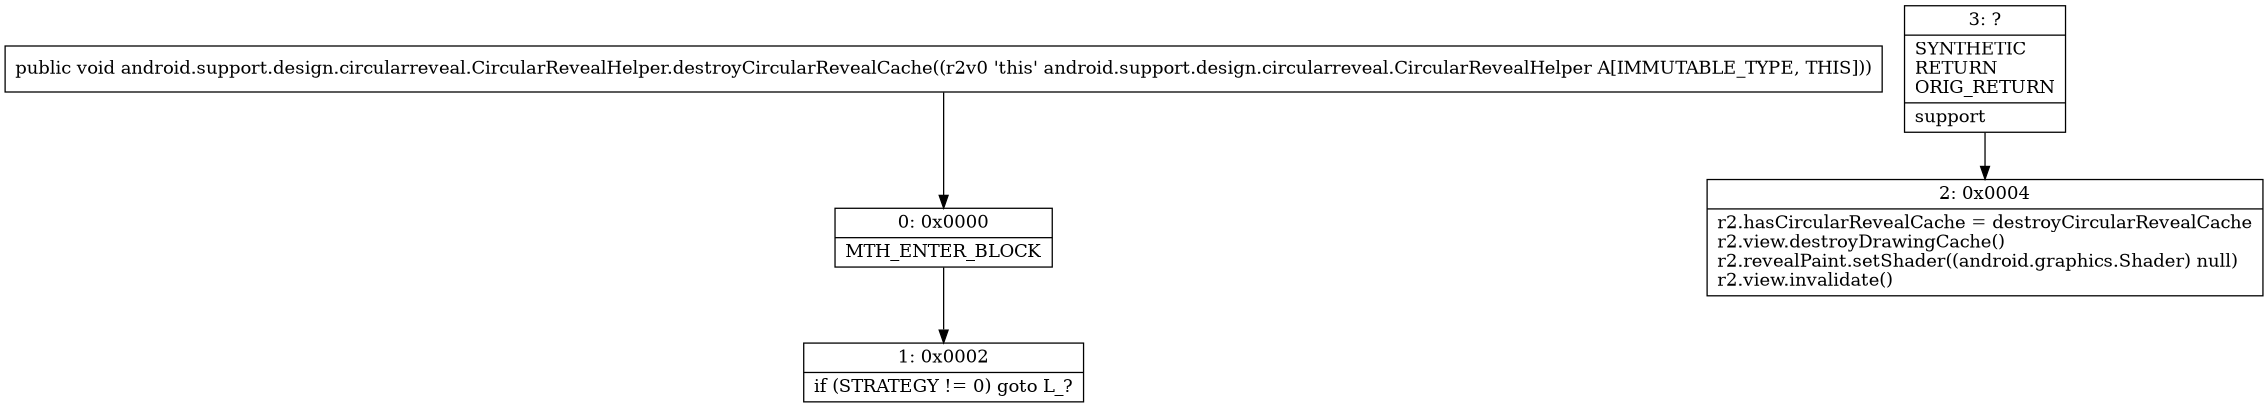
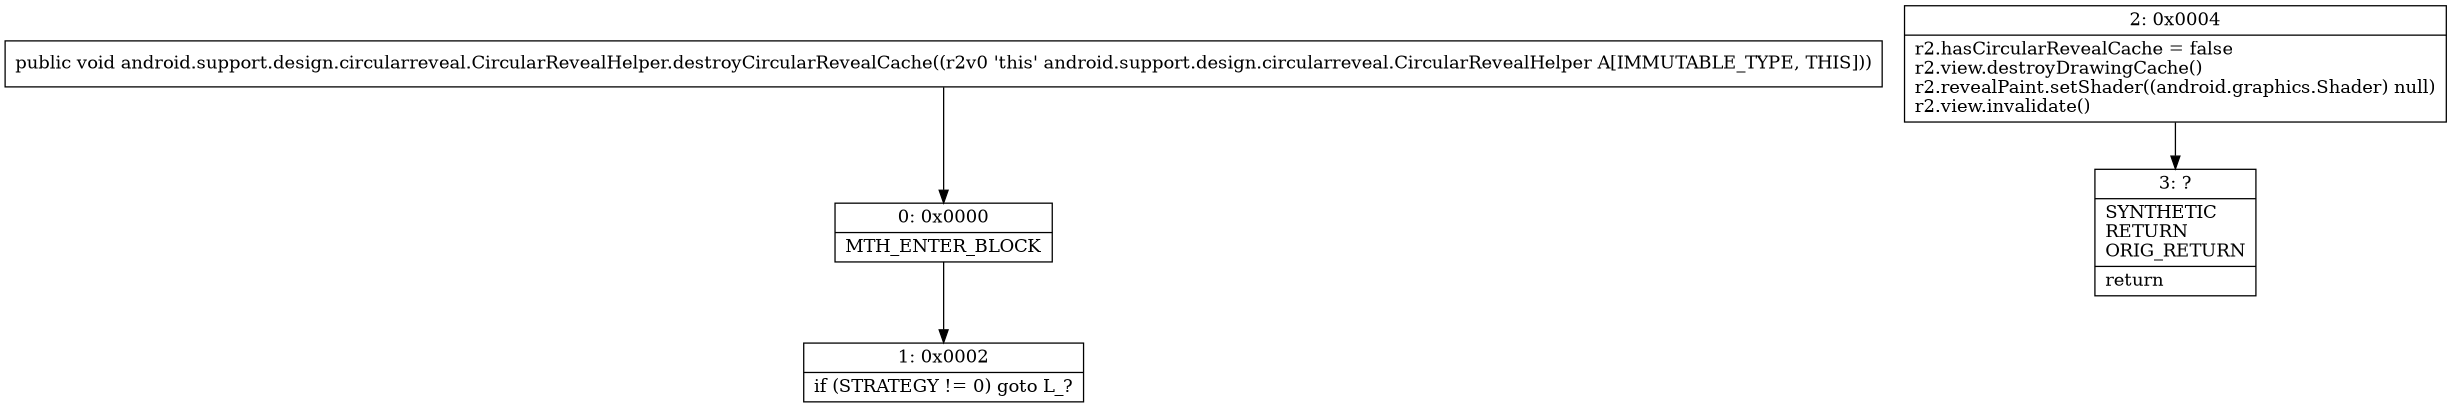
(1951, 117) -> (2135, 280)
(1985, 149) -> (2175, 139)
(1985, 223) -> (2074, 49)
